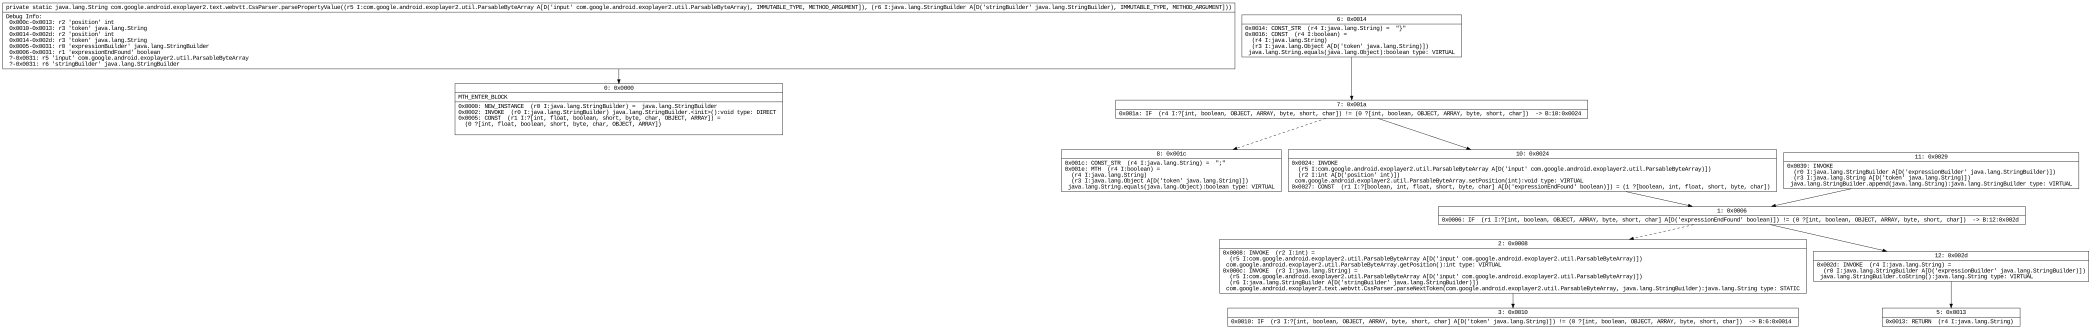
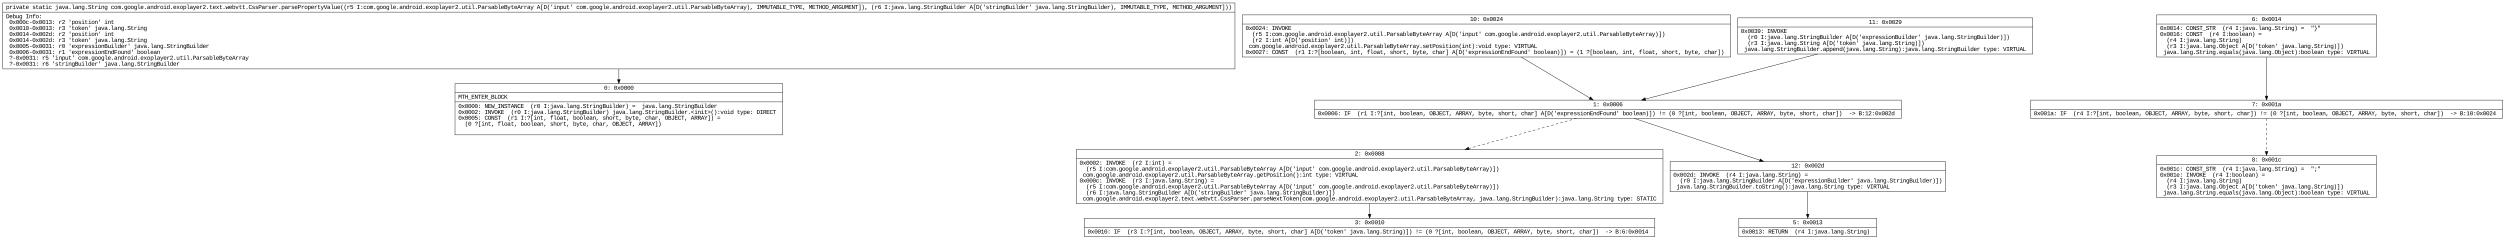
(1422, 133) -> none
(1114, 169) -> (2214, 175)
(1271, 253) -> (1127, 163)
